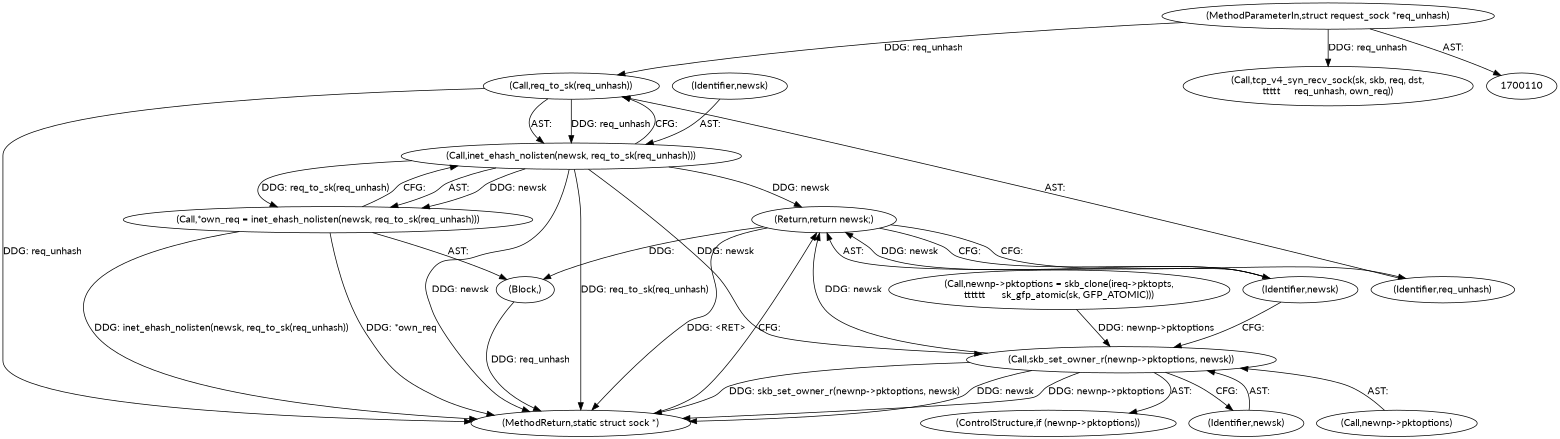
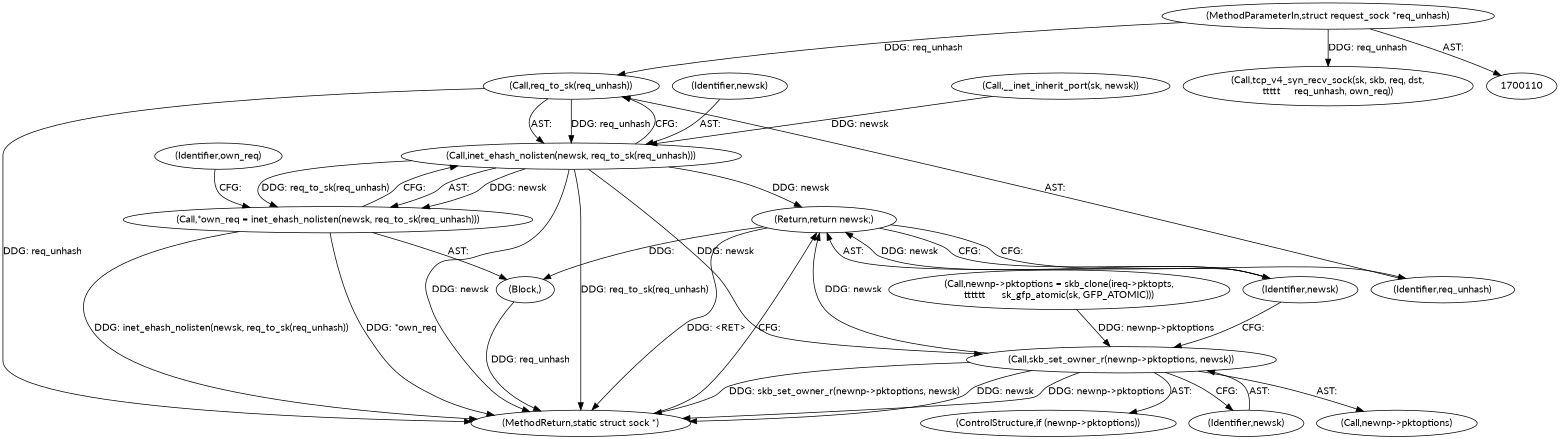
none -> (1061, 86)
none -> (218, 156)
(1320, 379) -> (1278, 387)
